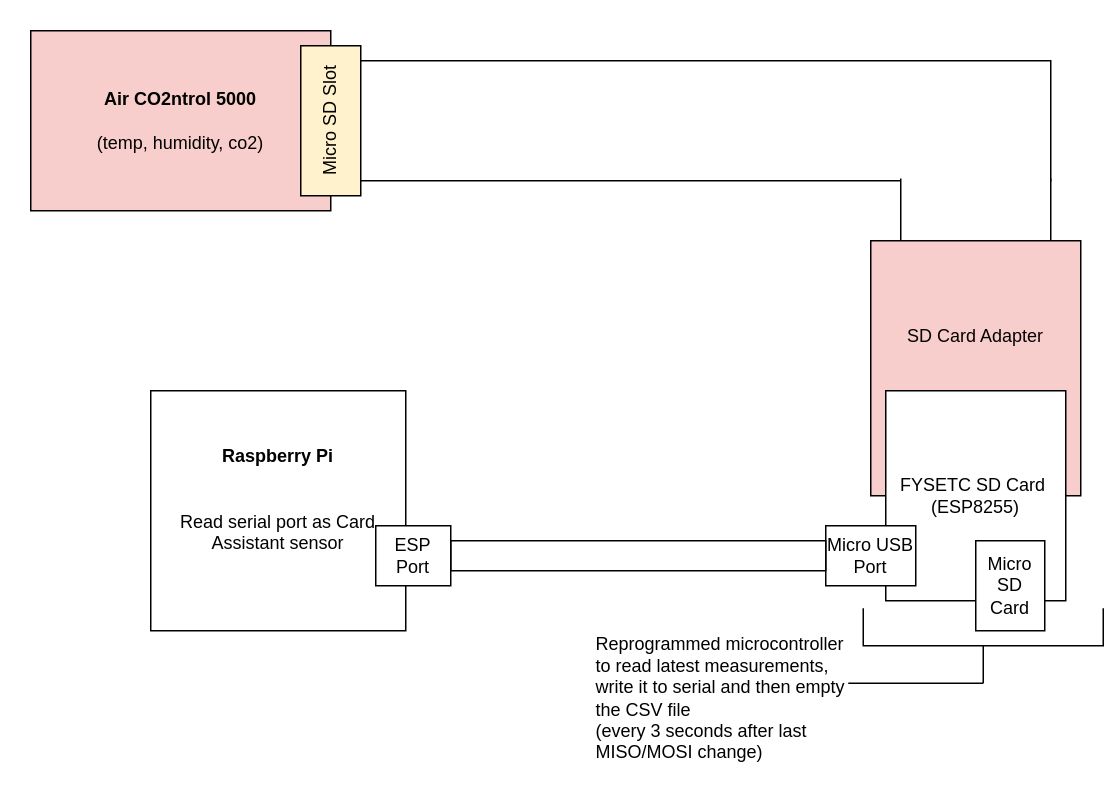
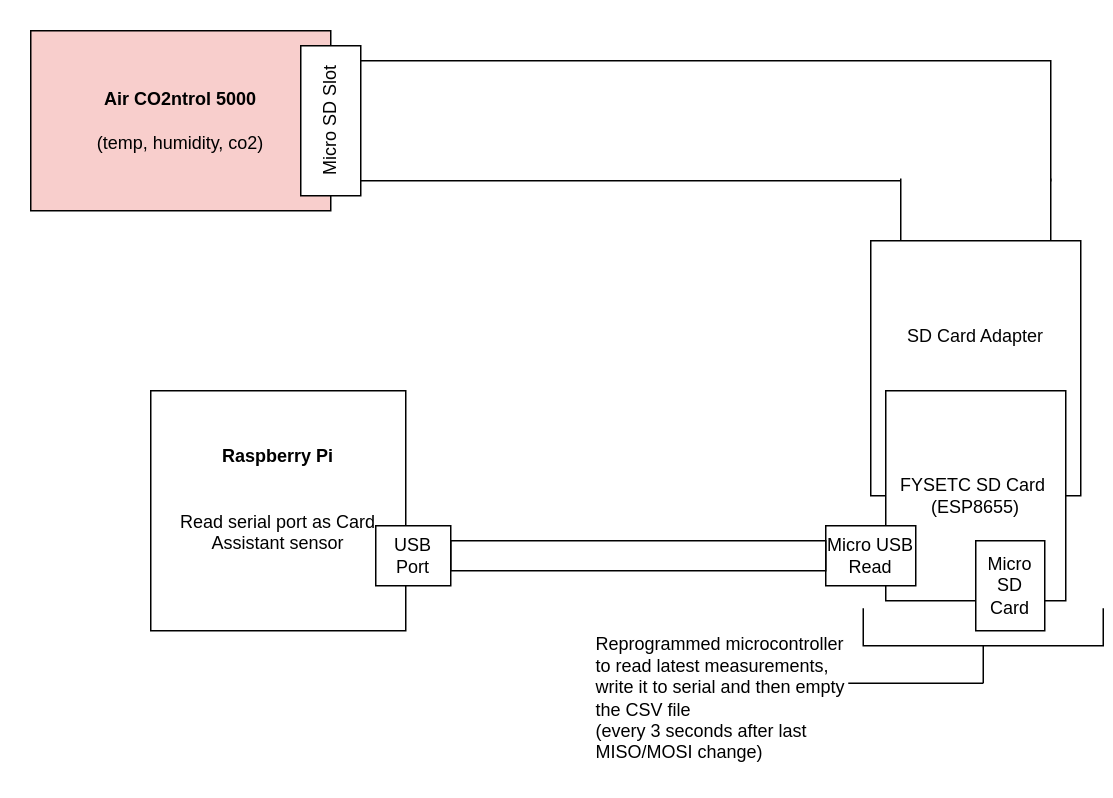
(331, 121) -> (331, 121)
(976, 368) -> (976, 368)
(976, 496) -> (976, 496)
(413, 556) -> (413, 556)
(871, 556) -> (871, 556)
